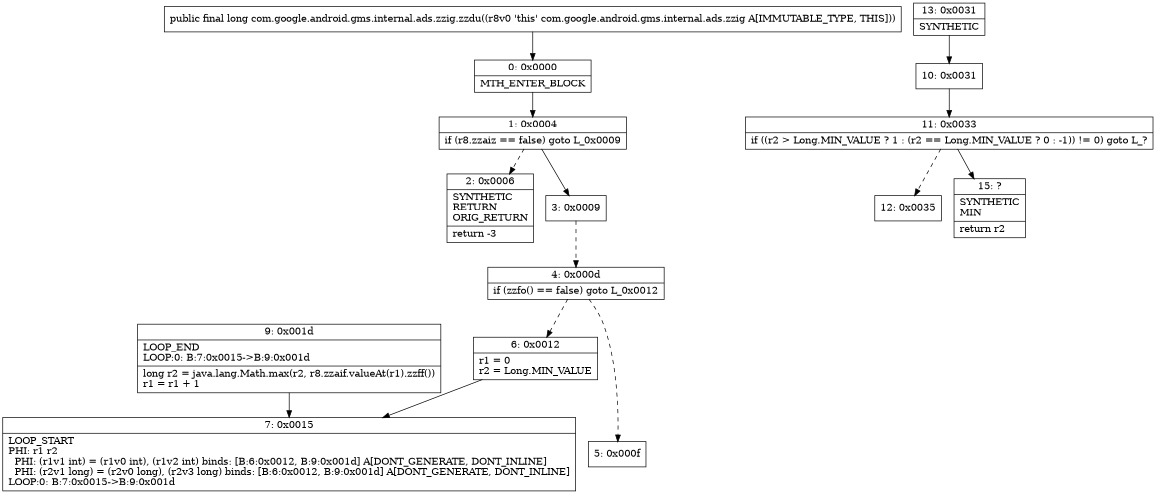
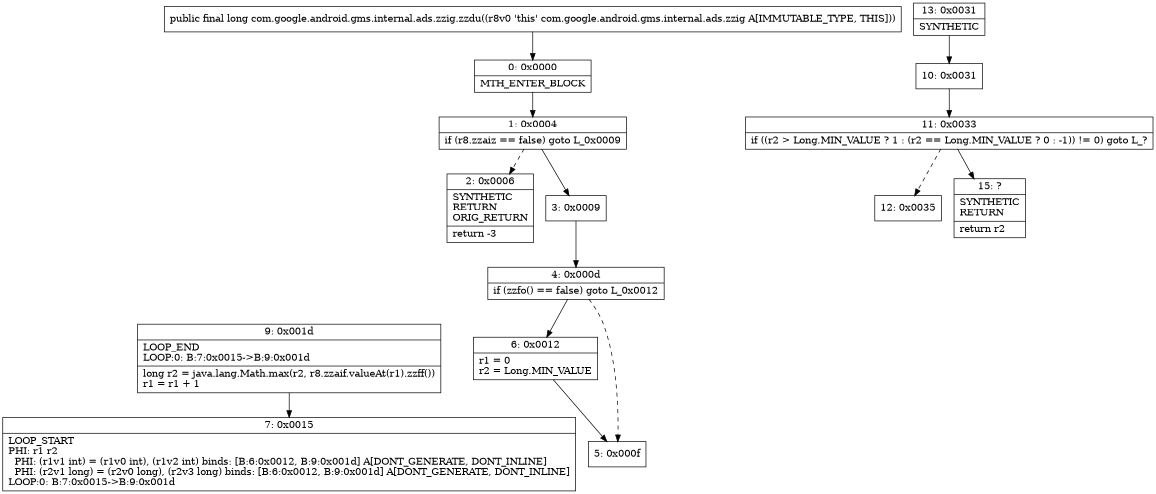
(971, 213) -> (982, 213)
(576, 241) -> (576, 241)
(559, 315) -> (559, 315)
(436, 397) -> (578, 408)
